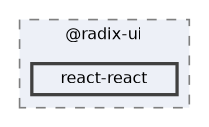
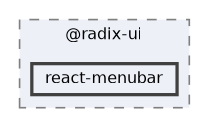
(104, 79) -> (104, 79)
